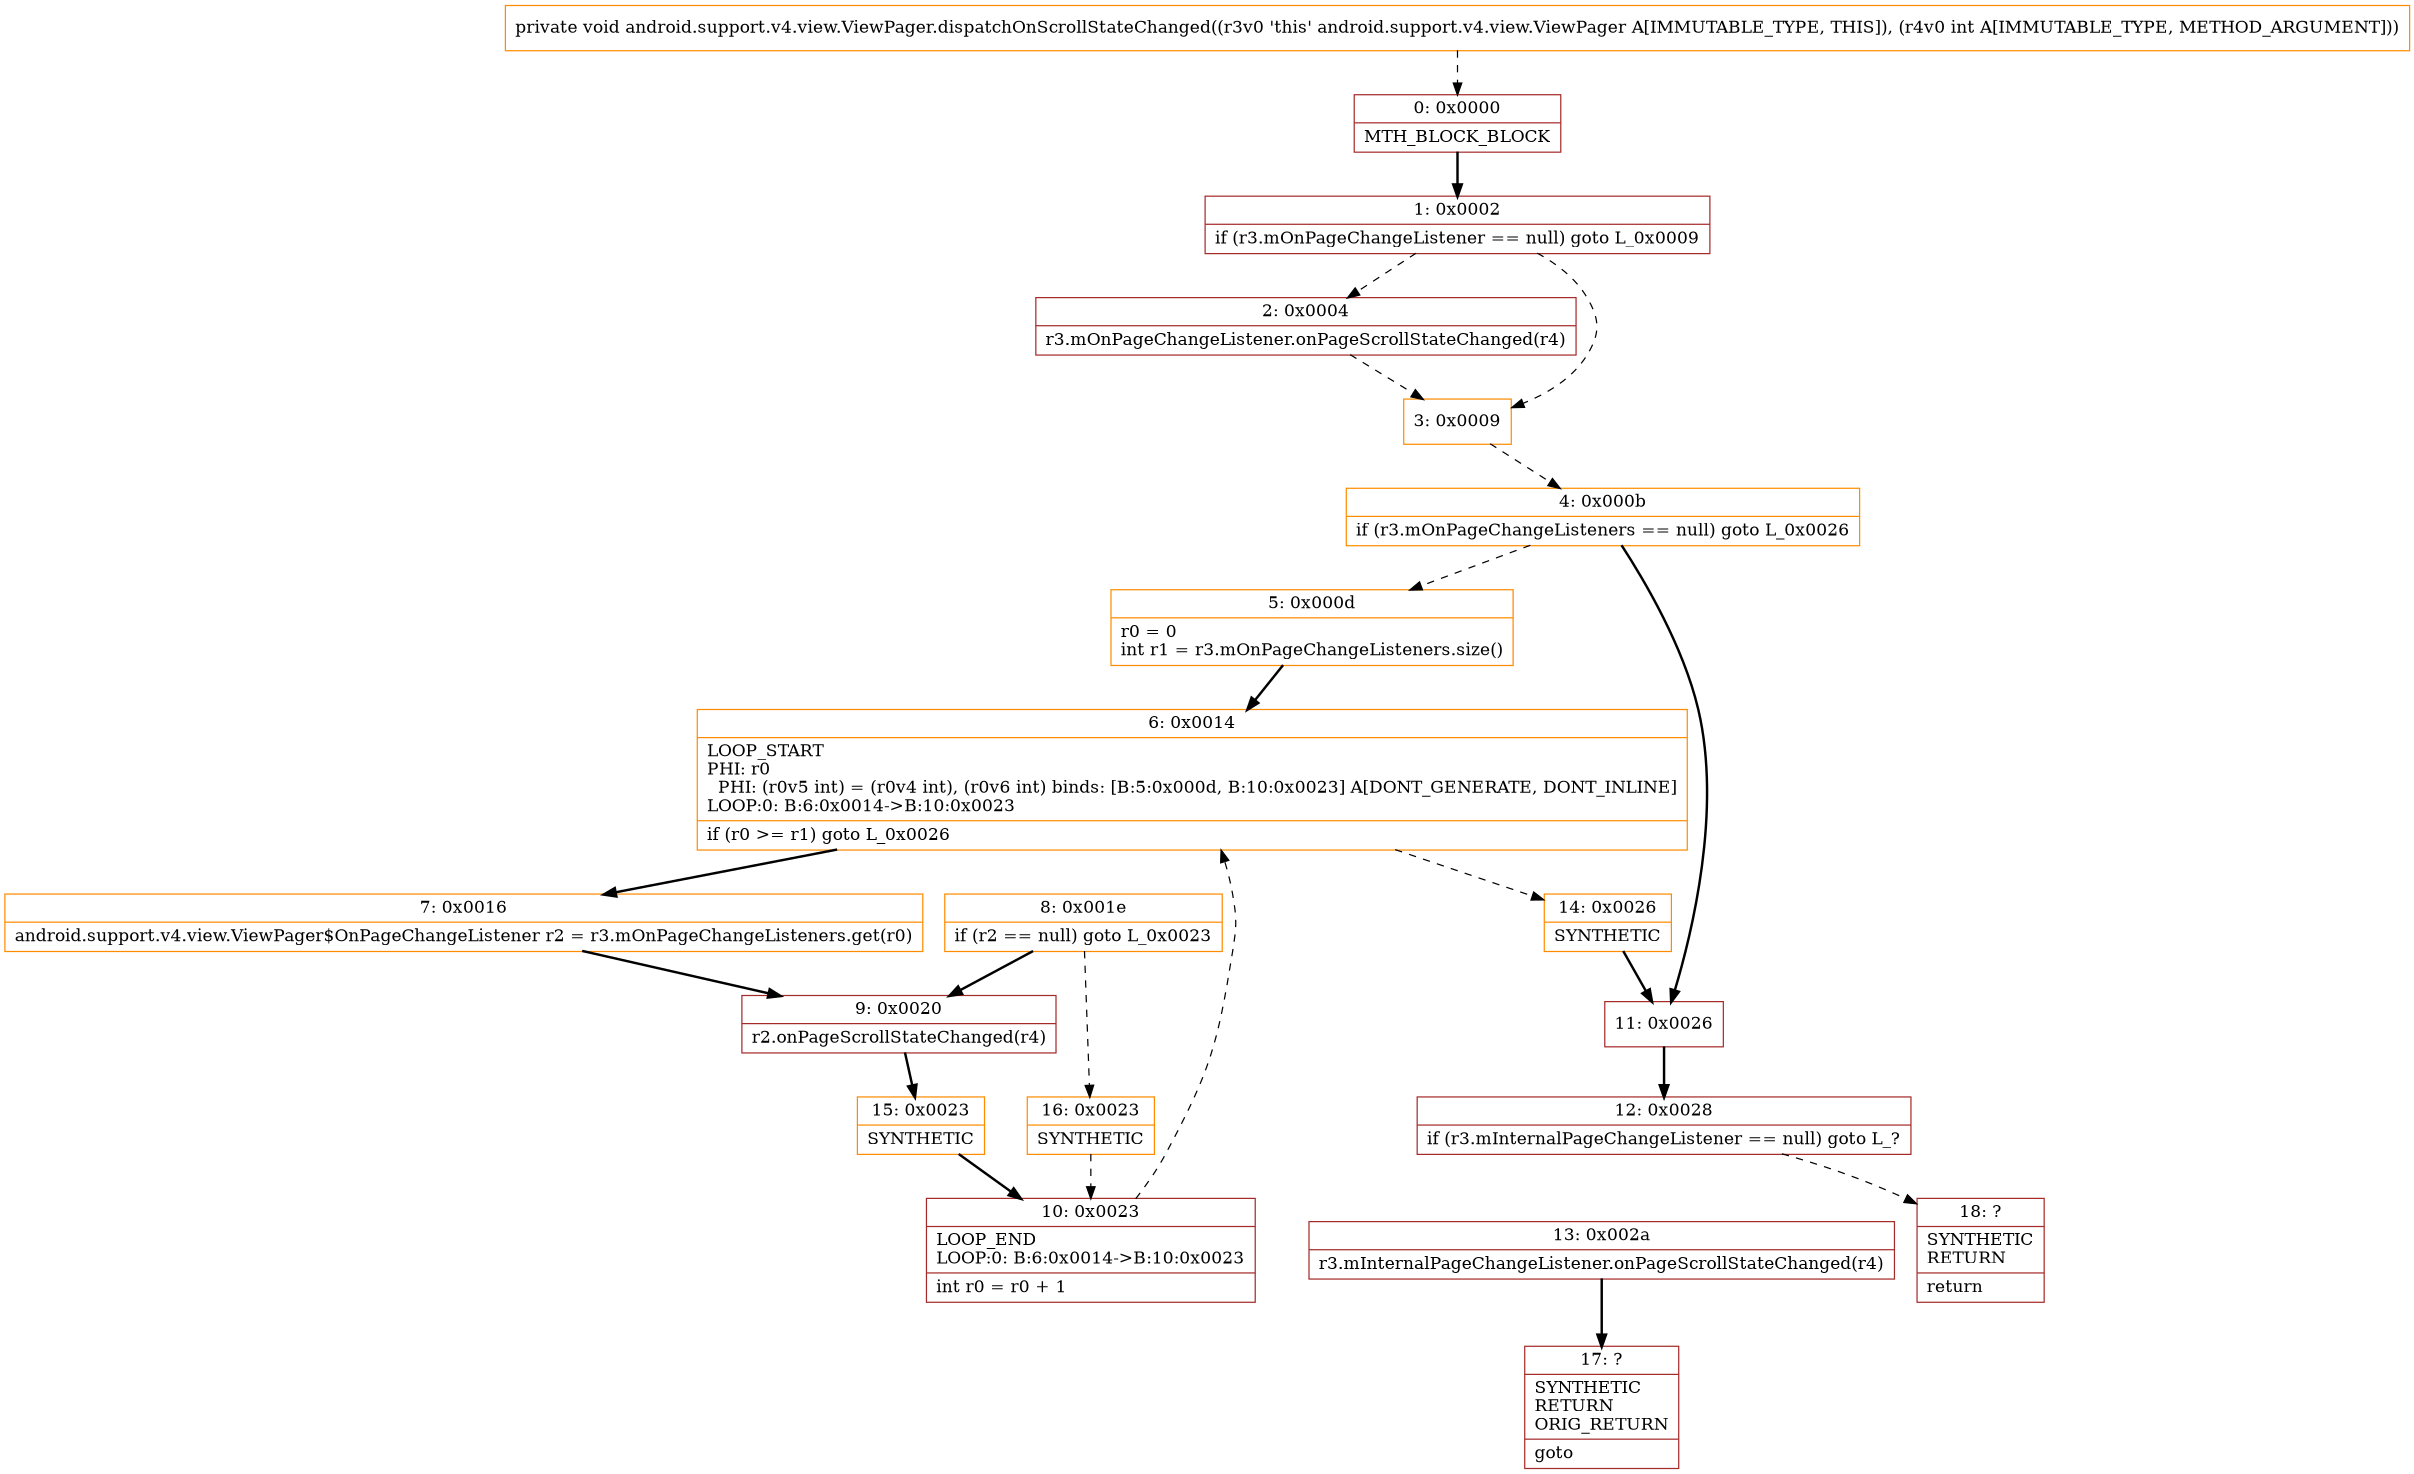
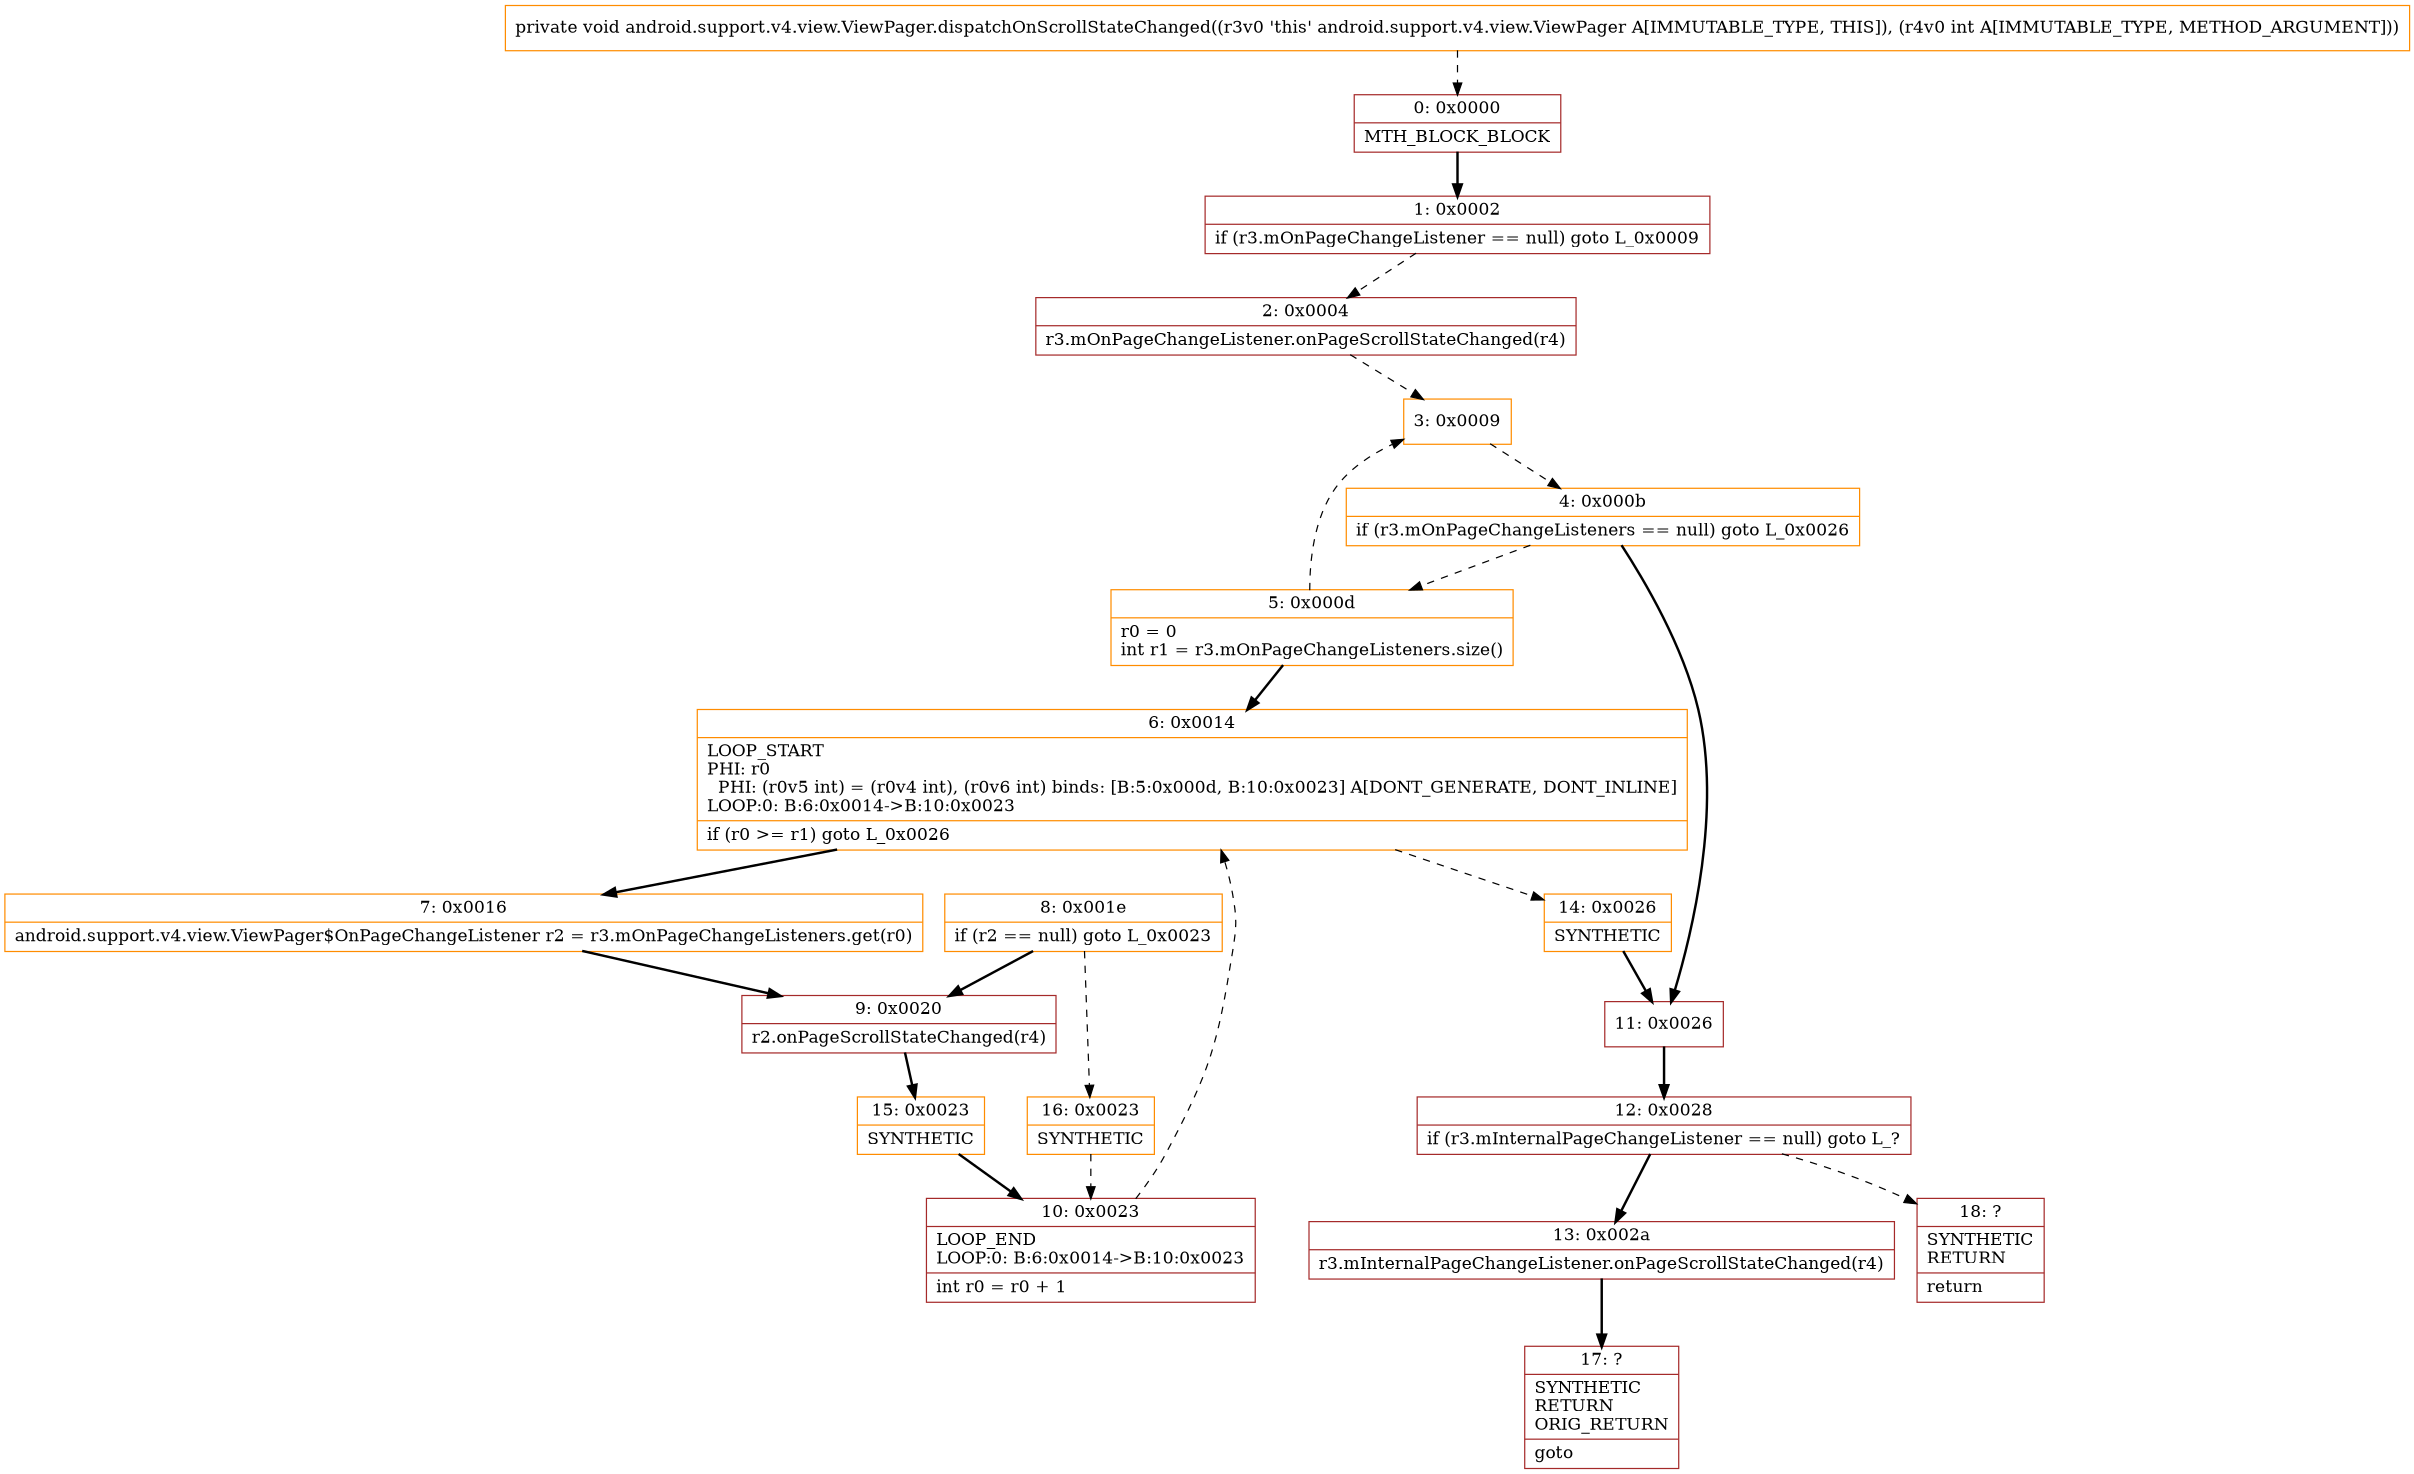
(1596, 333) -> (1327, 503)
none -> (1636, 1183)
